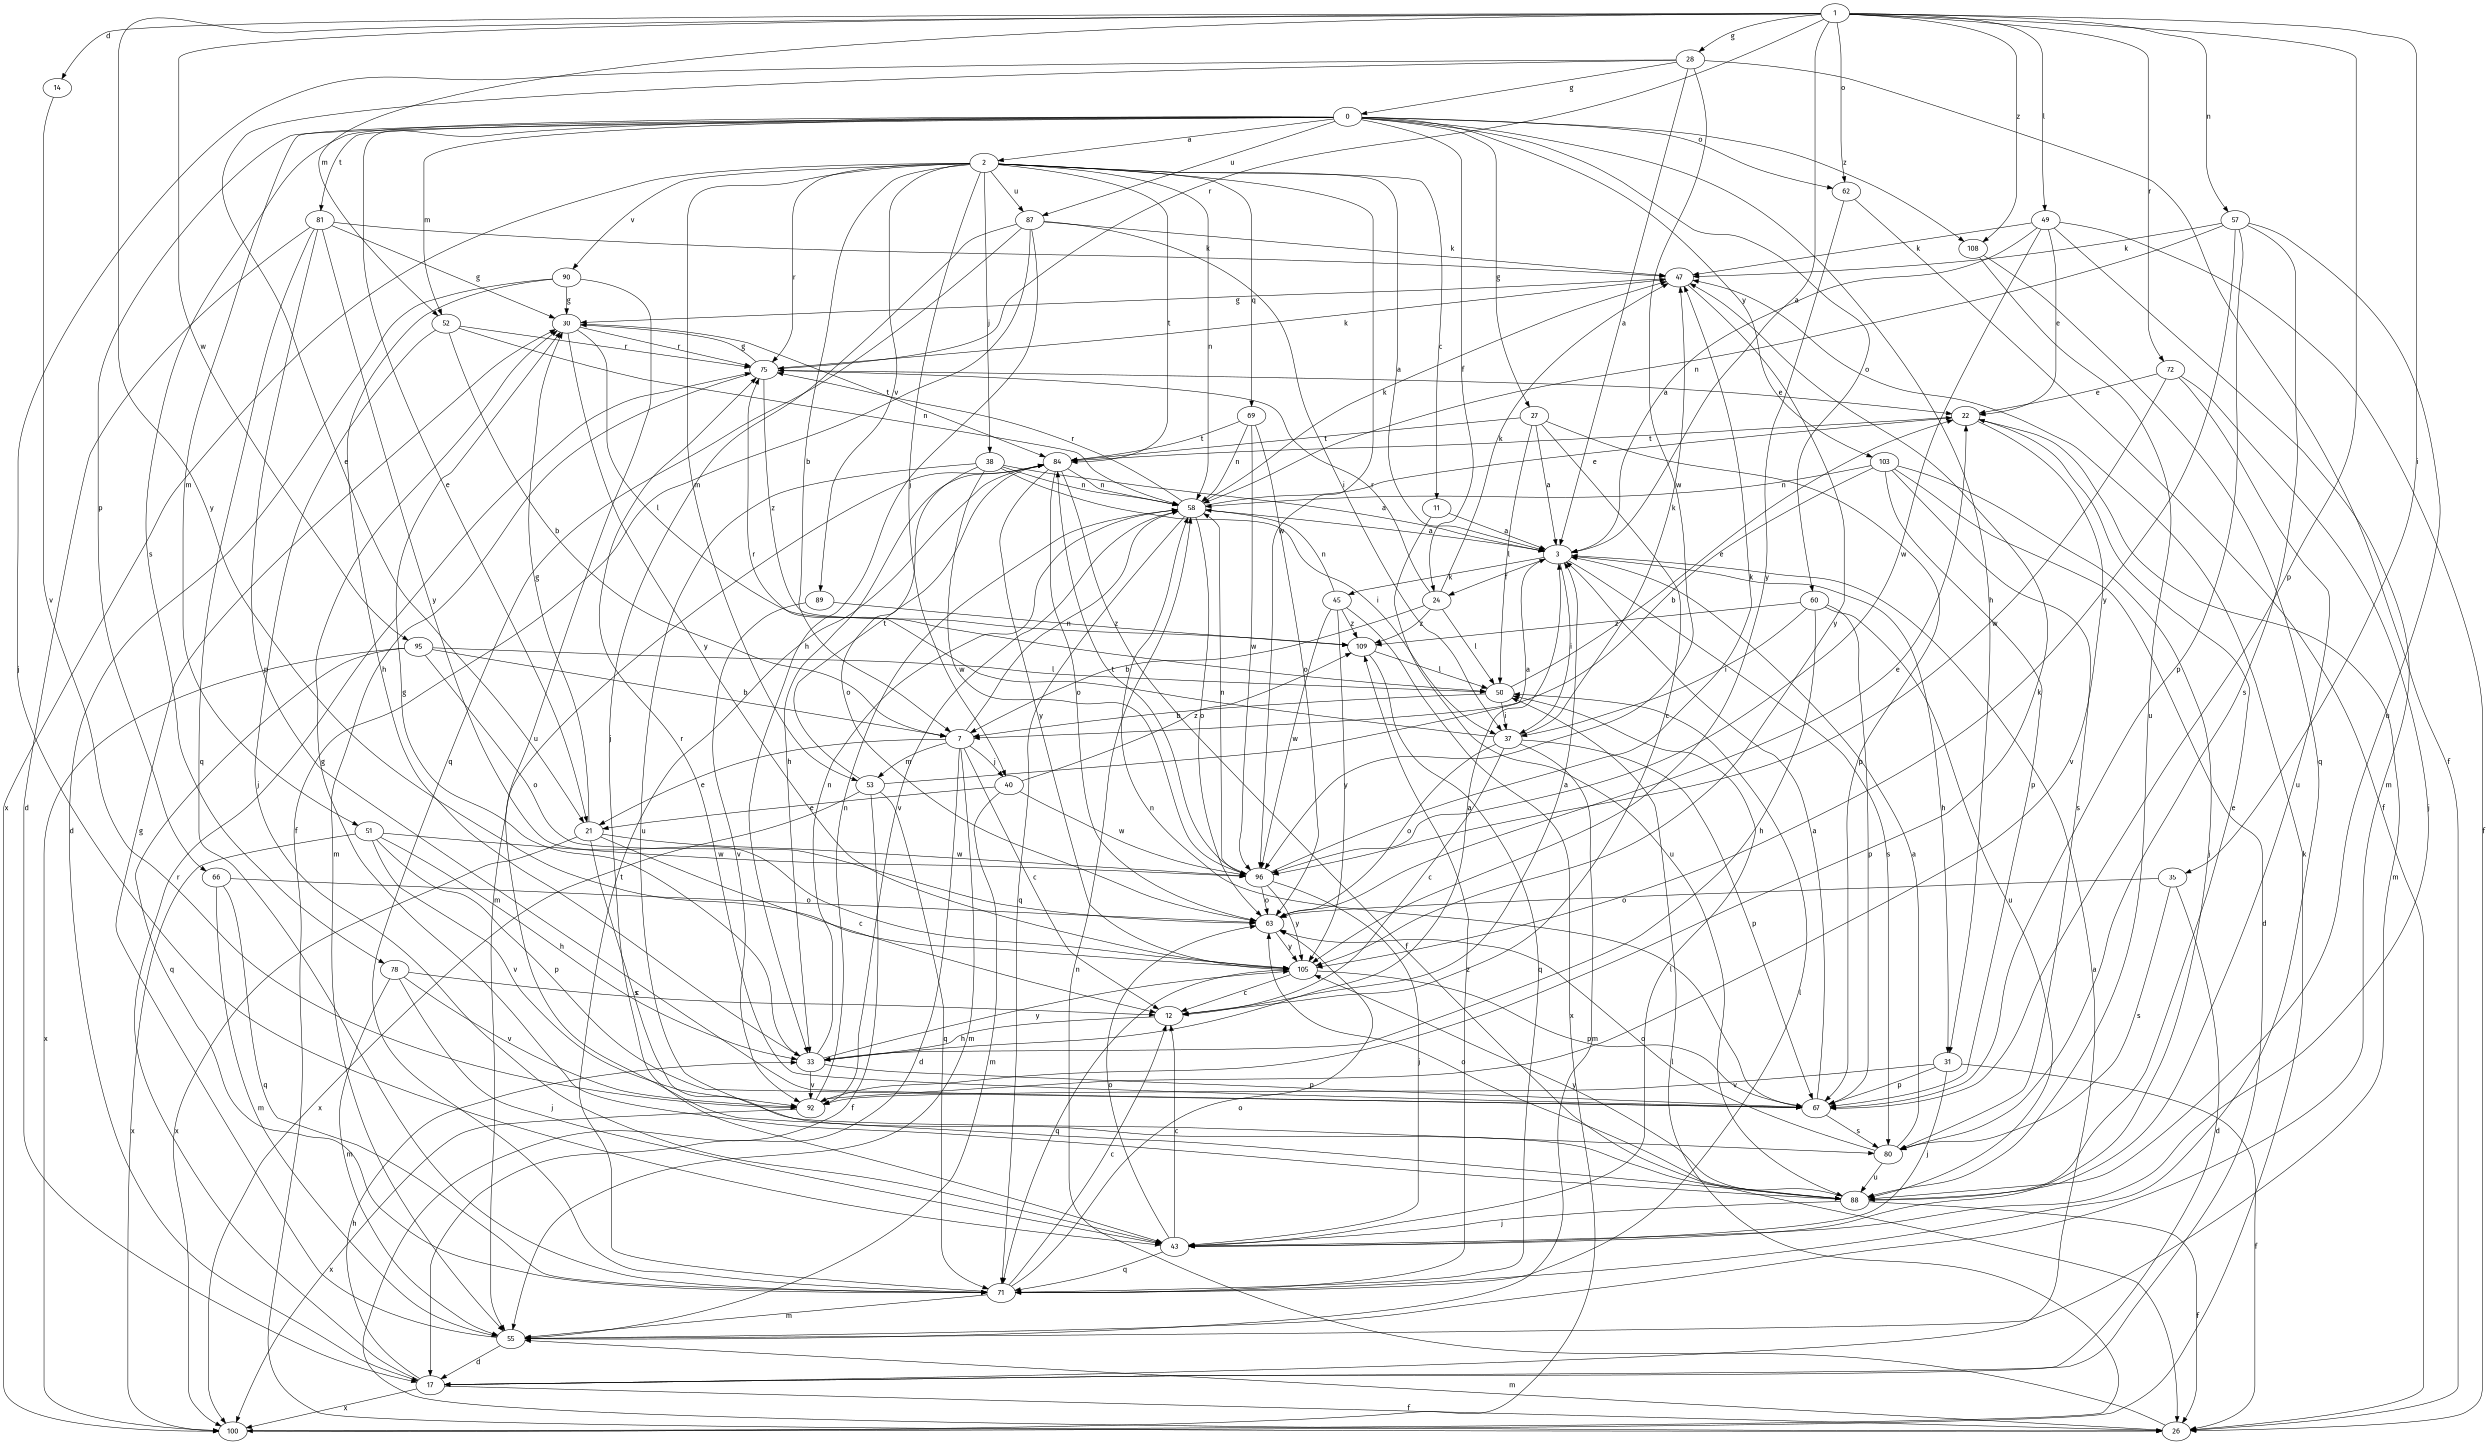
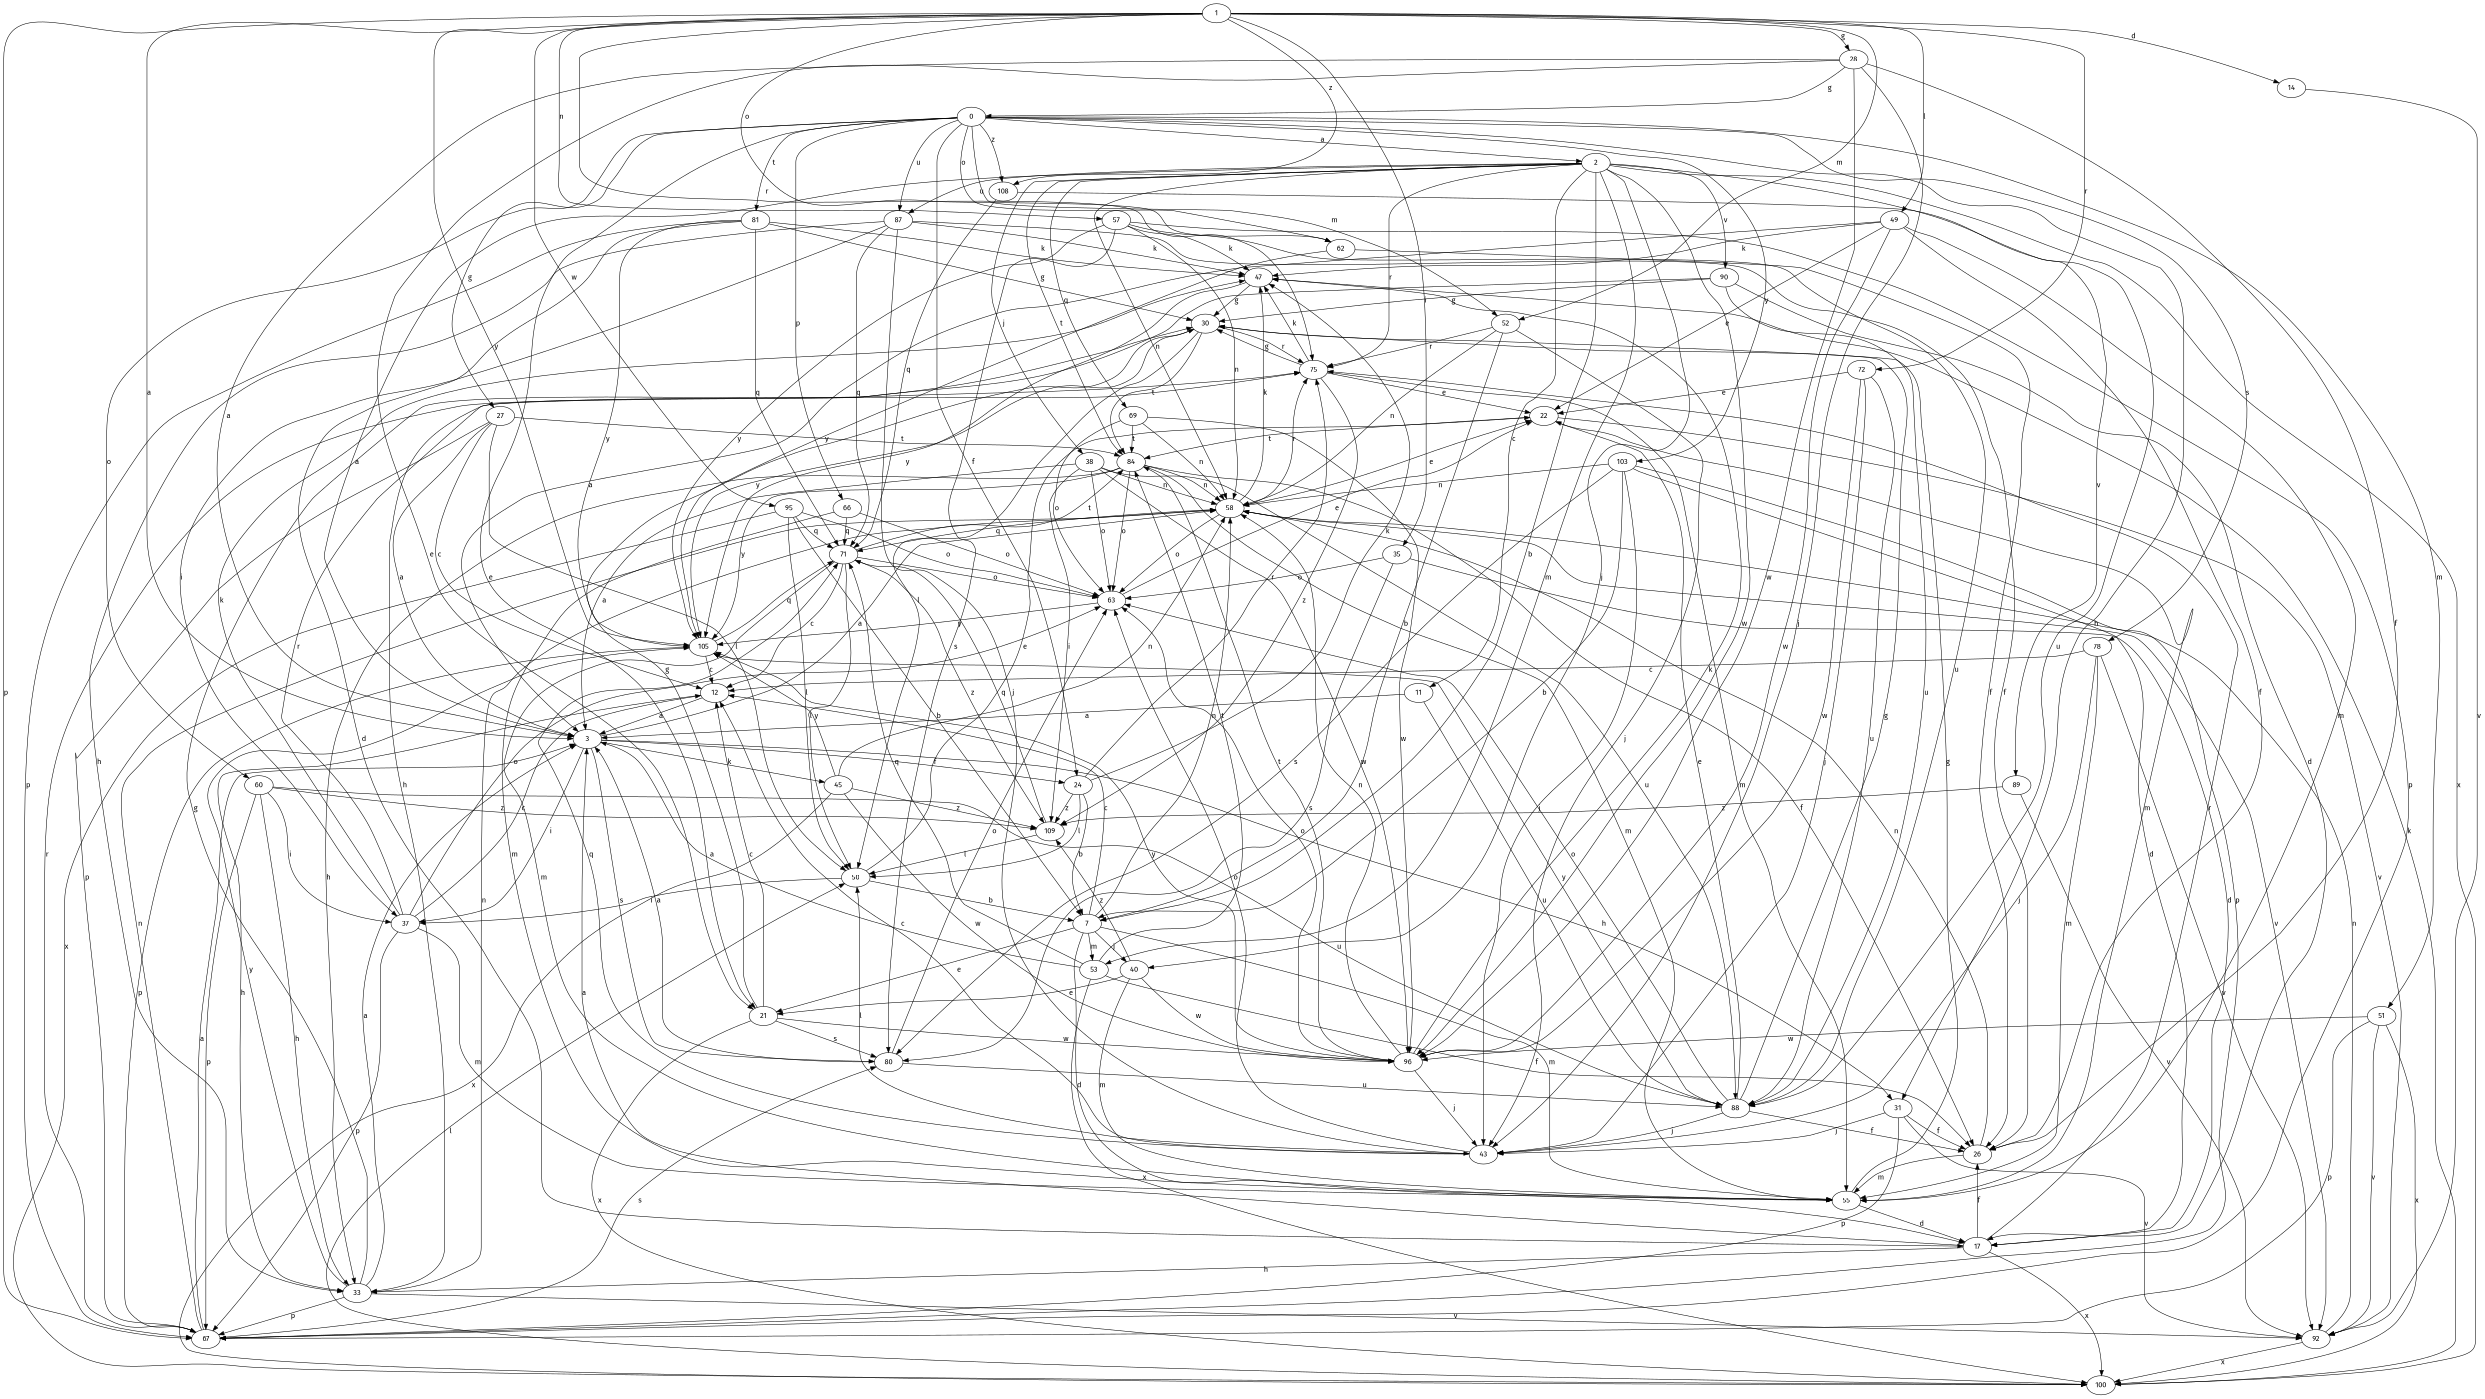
(1373, 528) -> (889, 580)
(1284, 531) -> (1068, 636)
(1738, 905) -> none
(579, 963) -> none
